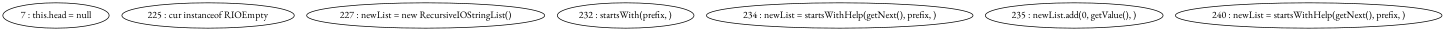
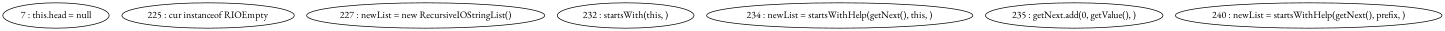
(626, 15) -> (626, 15)
(840, 15) -> (840, 15)
(1074, 15) -> (1074, 15)
